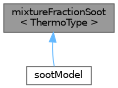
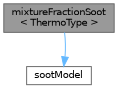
(53, 54) -> (65, 45)
